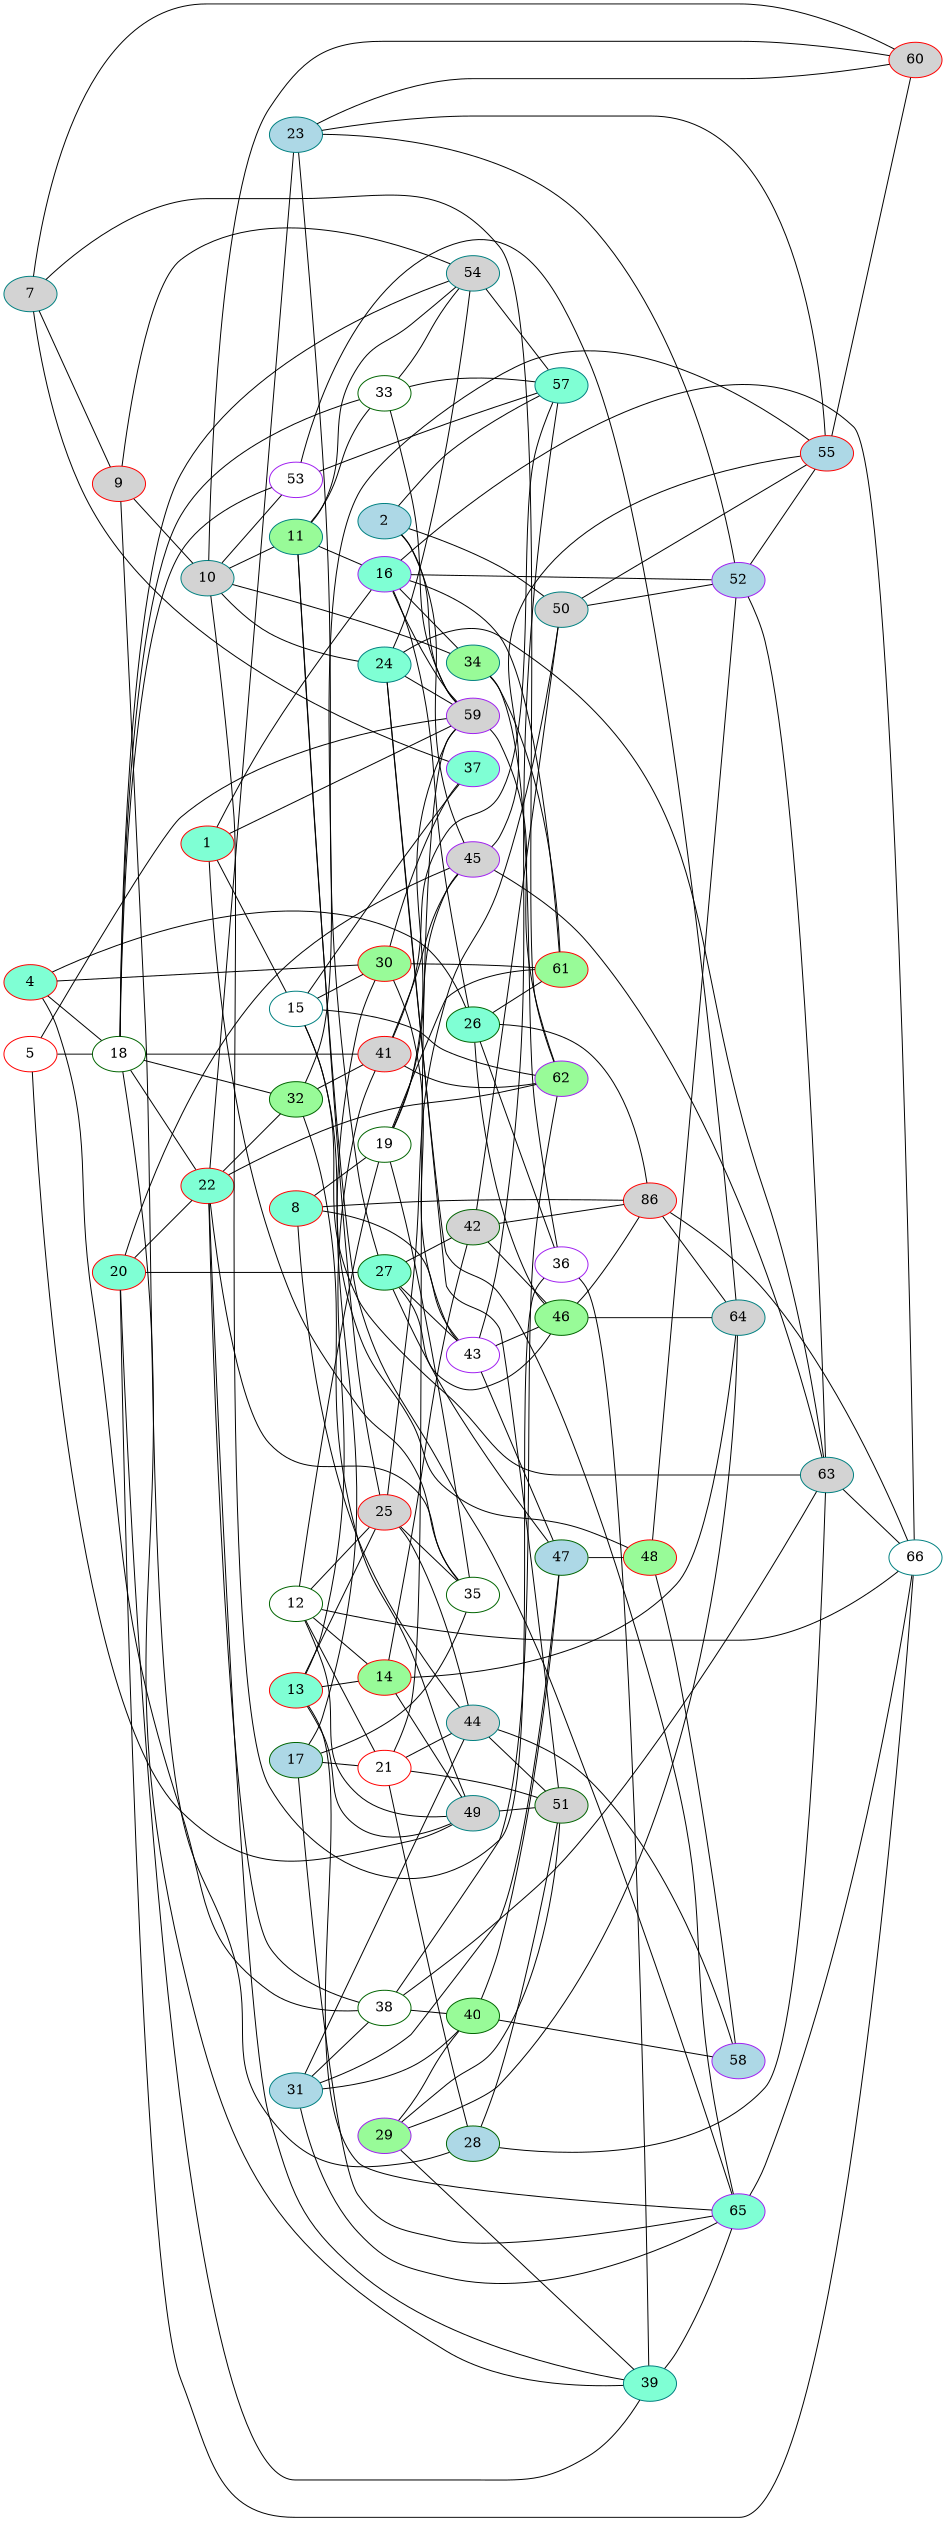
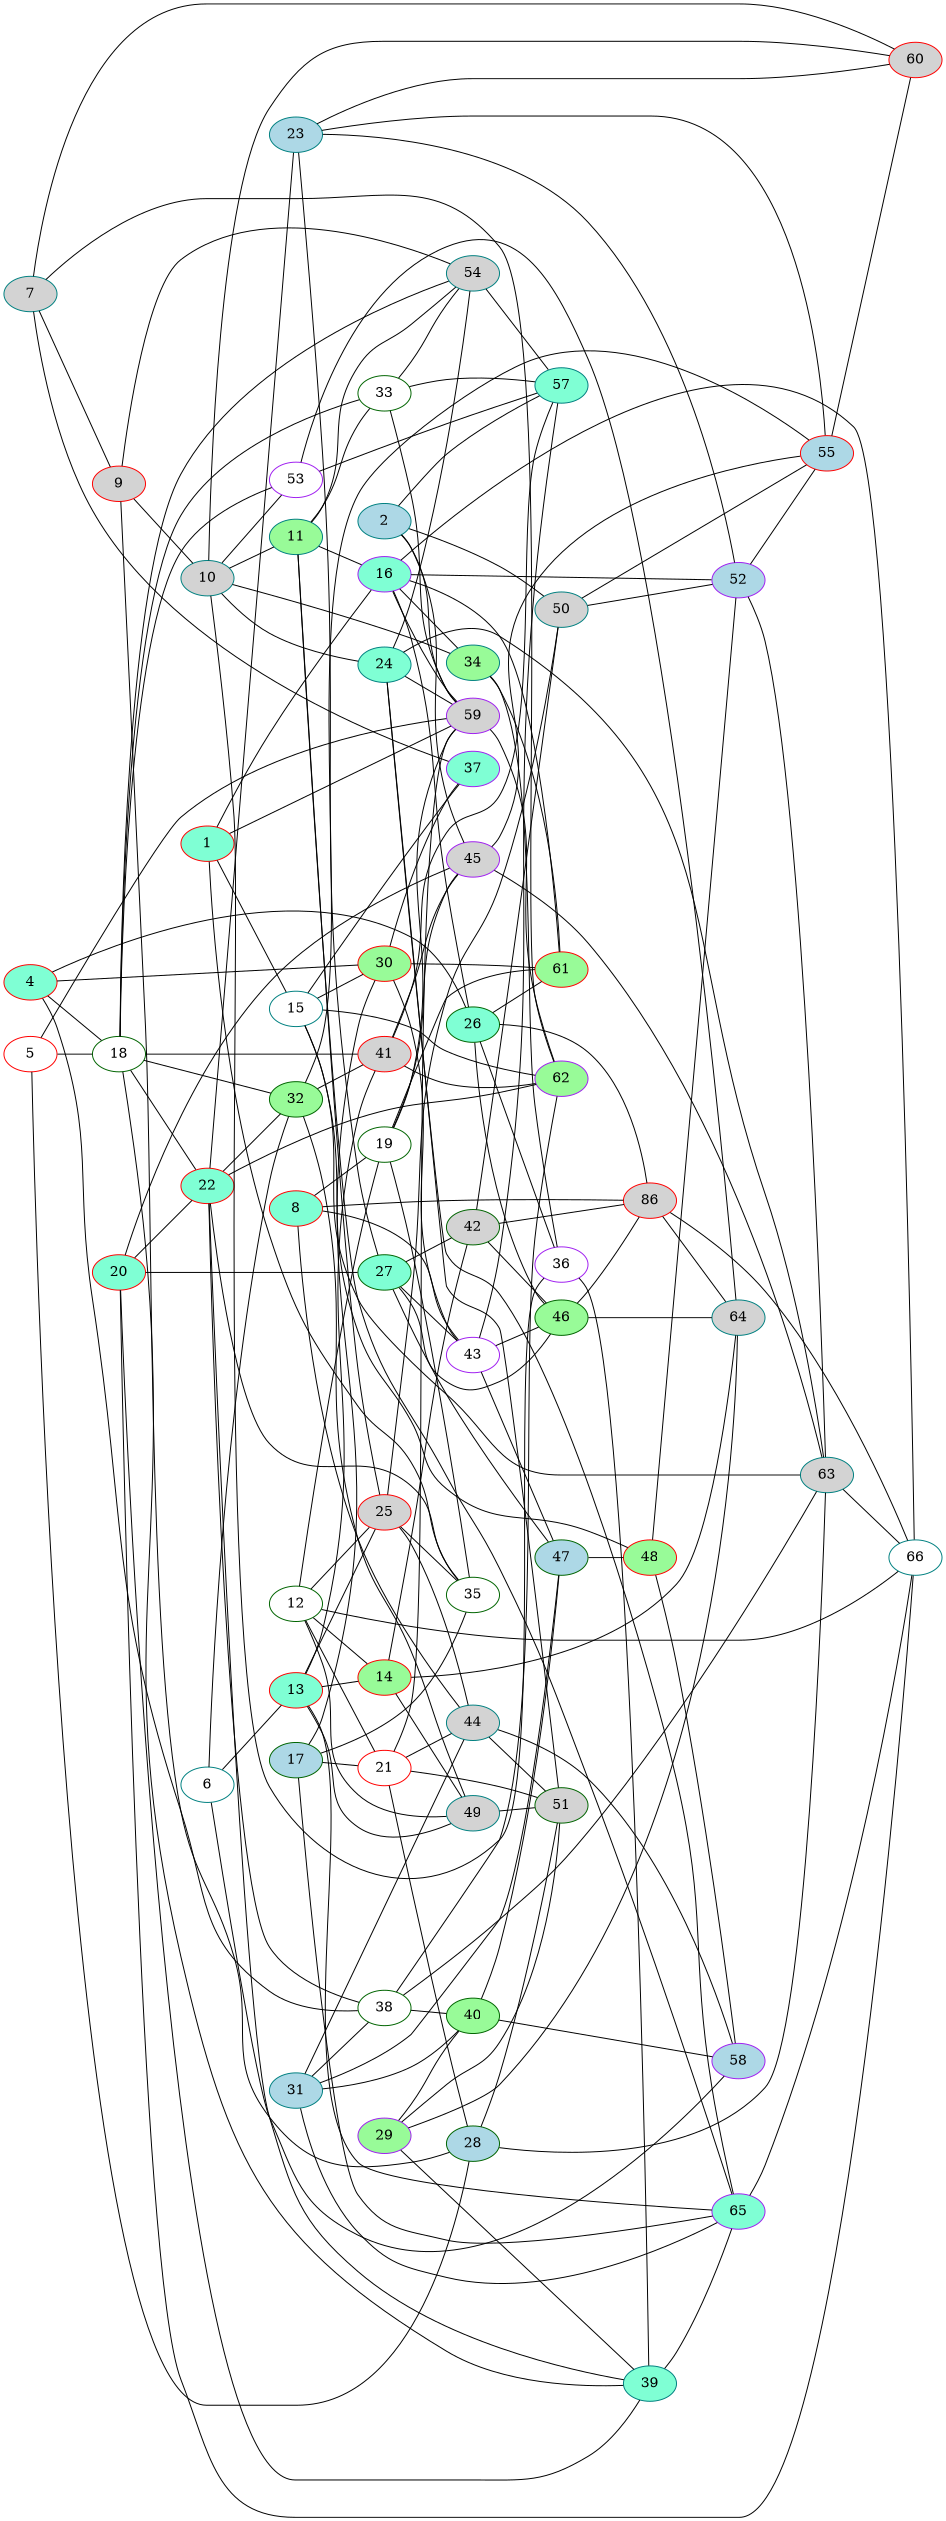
(95, 1594) -> (83, 1957)
none -> (207, 1785)
